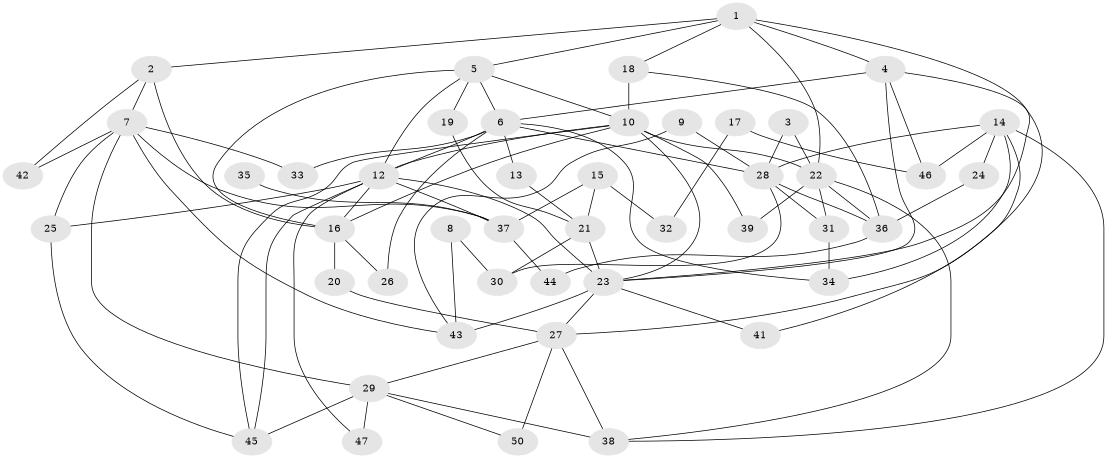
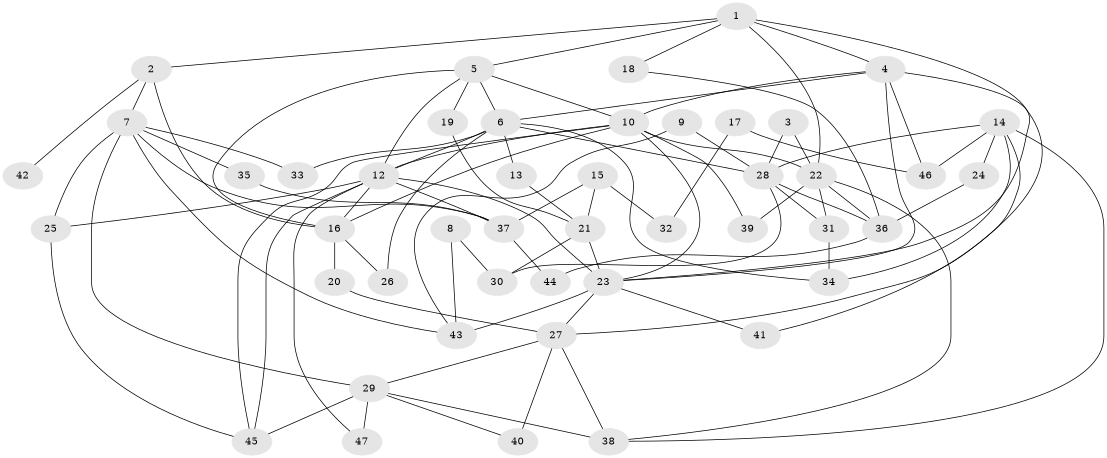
(629, 96) -> (753, 86)
(75, 149) -> (186, 149)
(518, 442) -> (518, 442)
